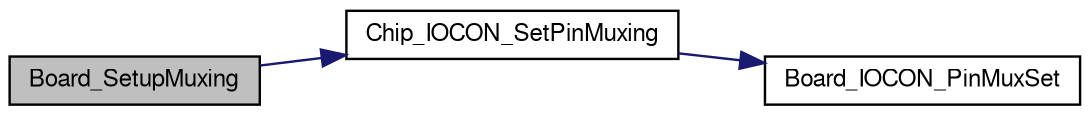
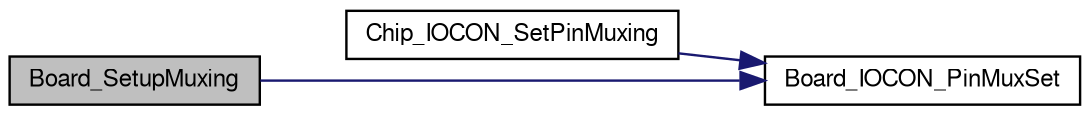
(291, 62) -> (500, 81)
